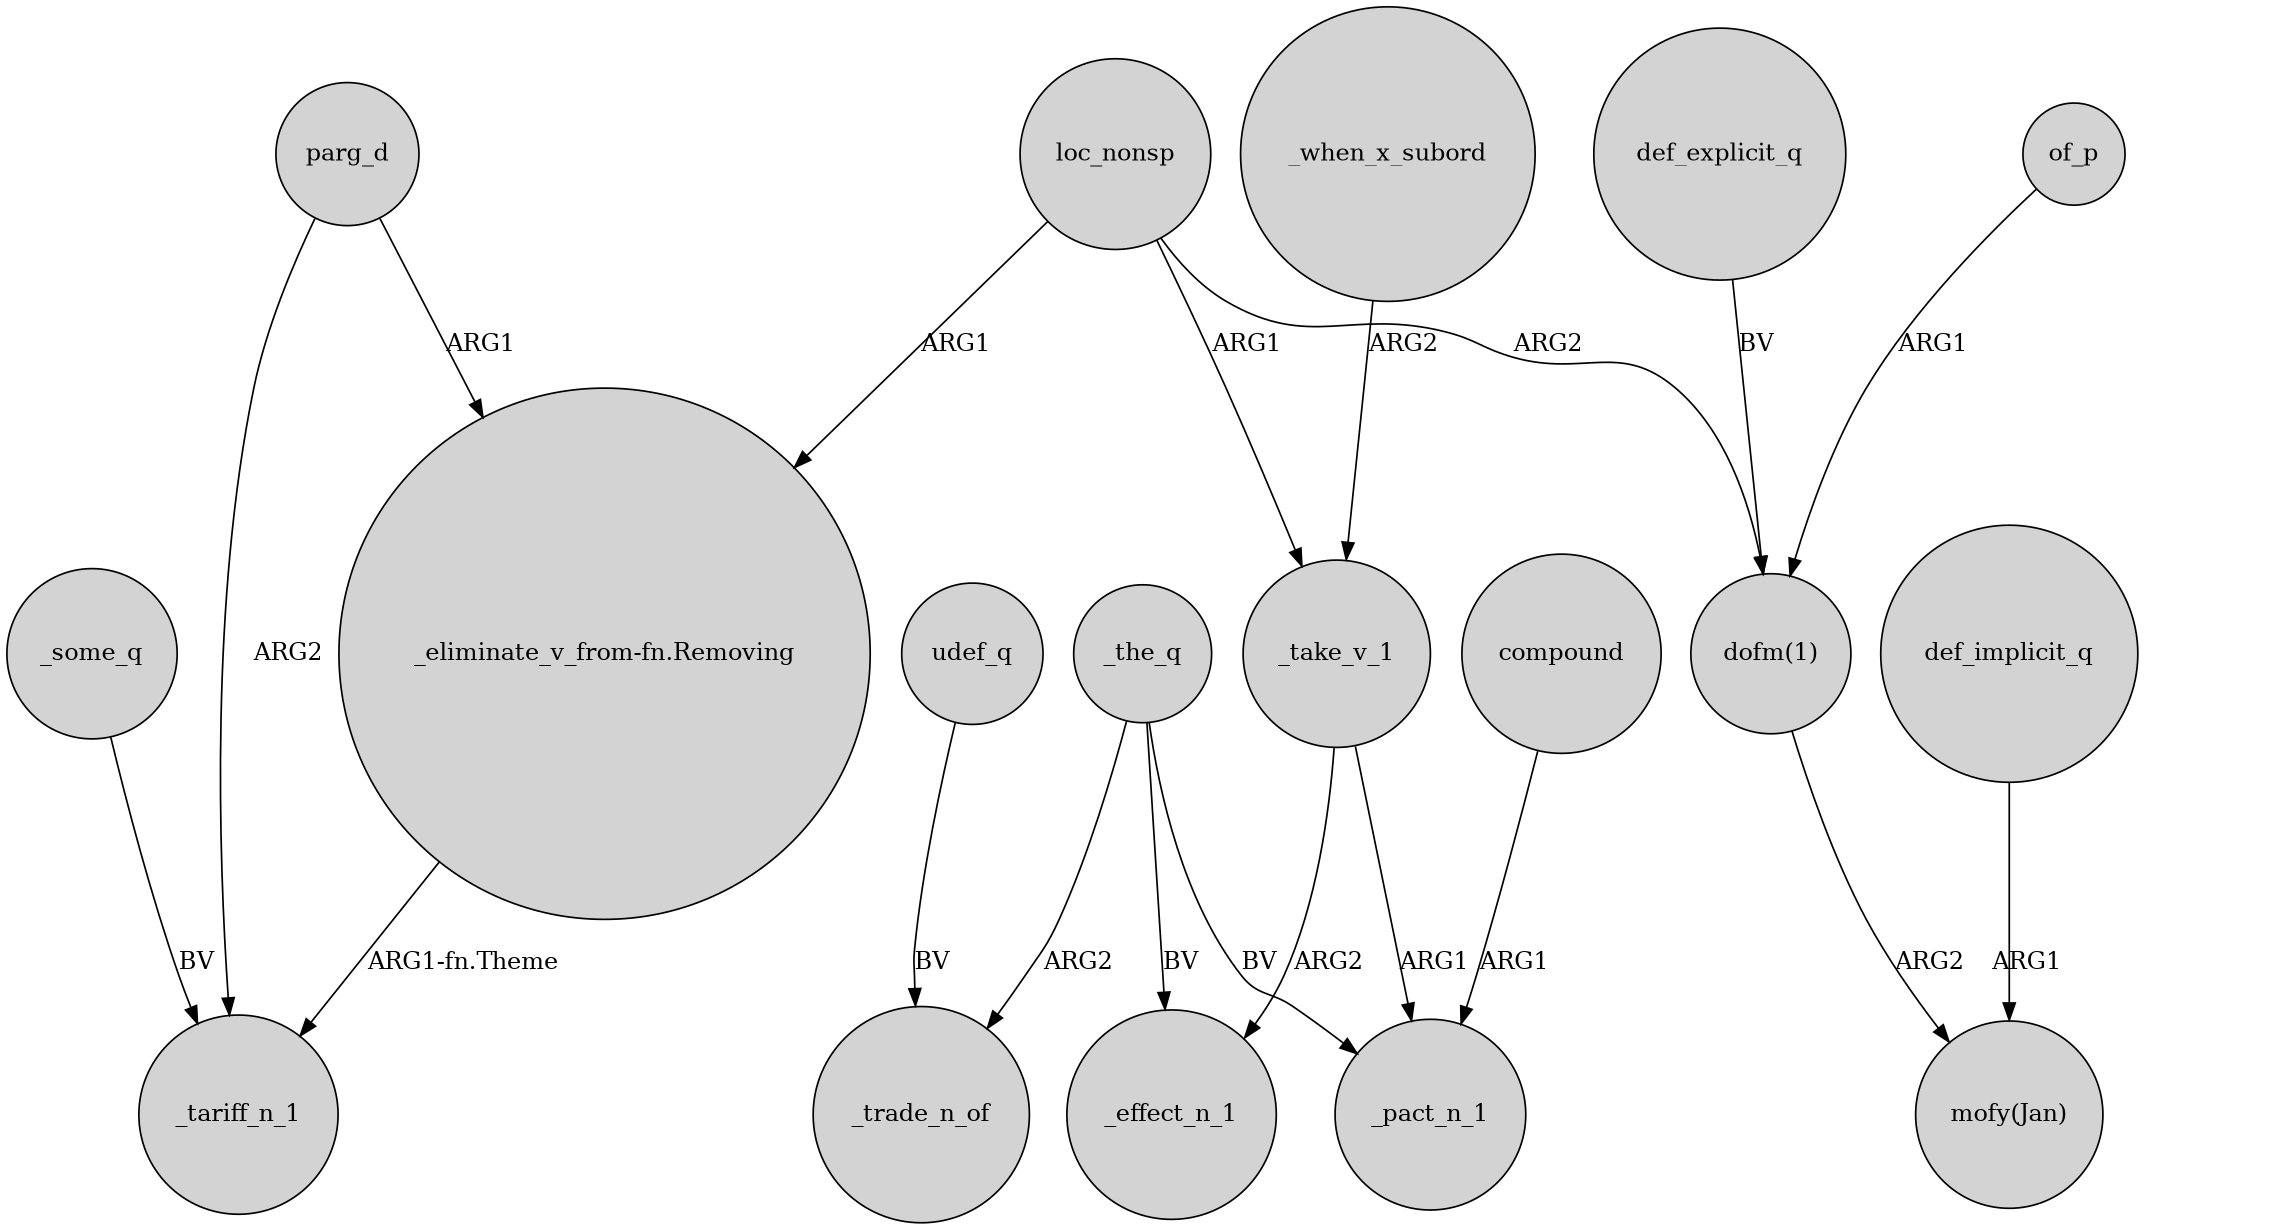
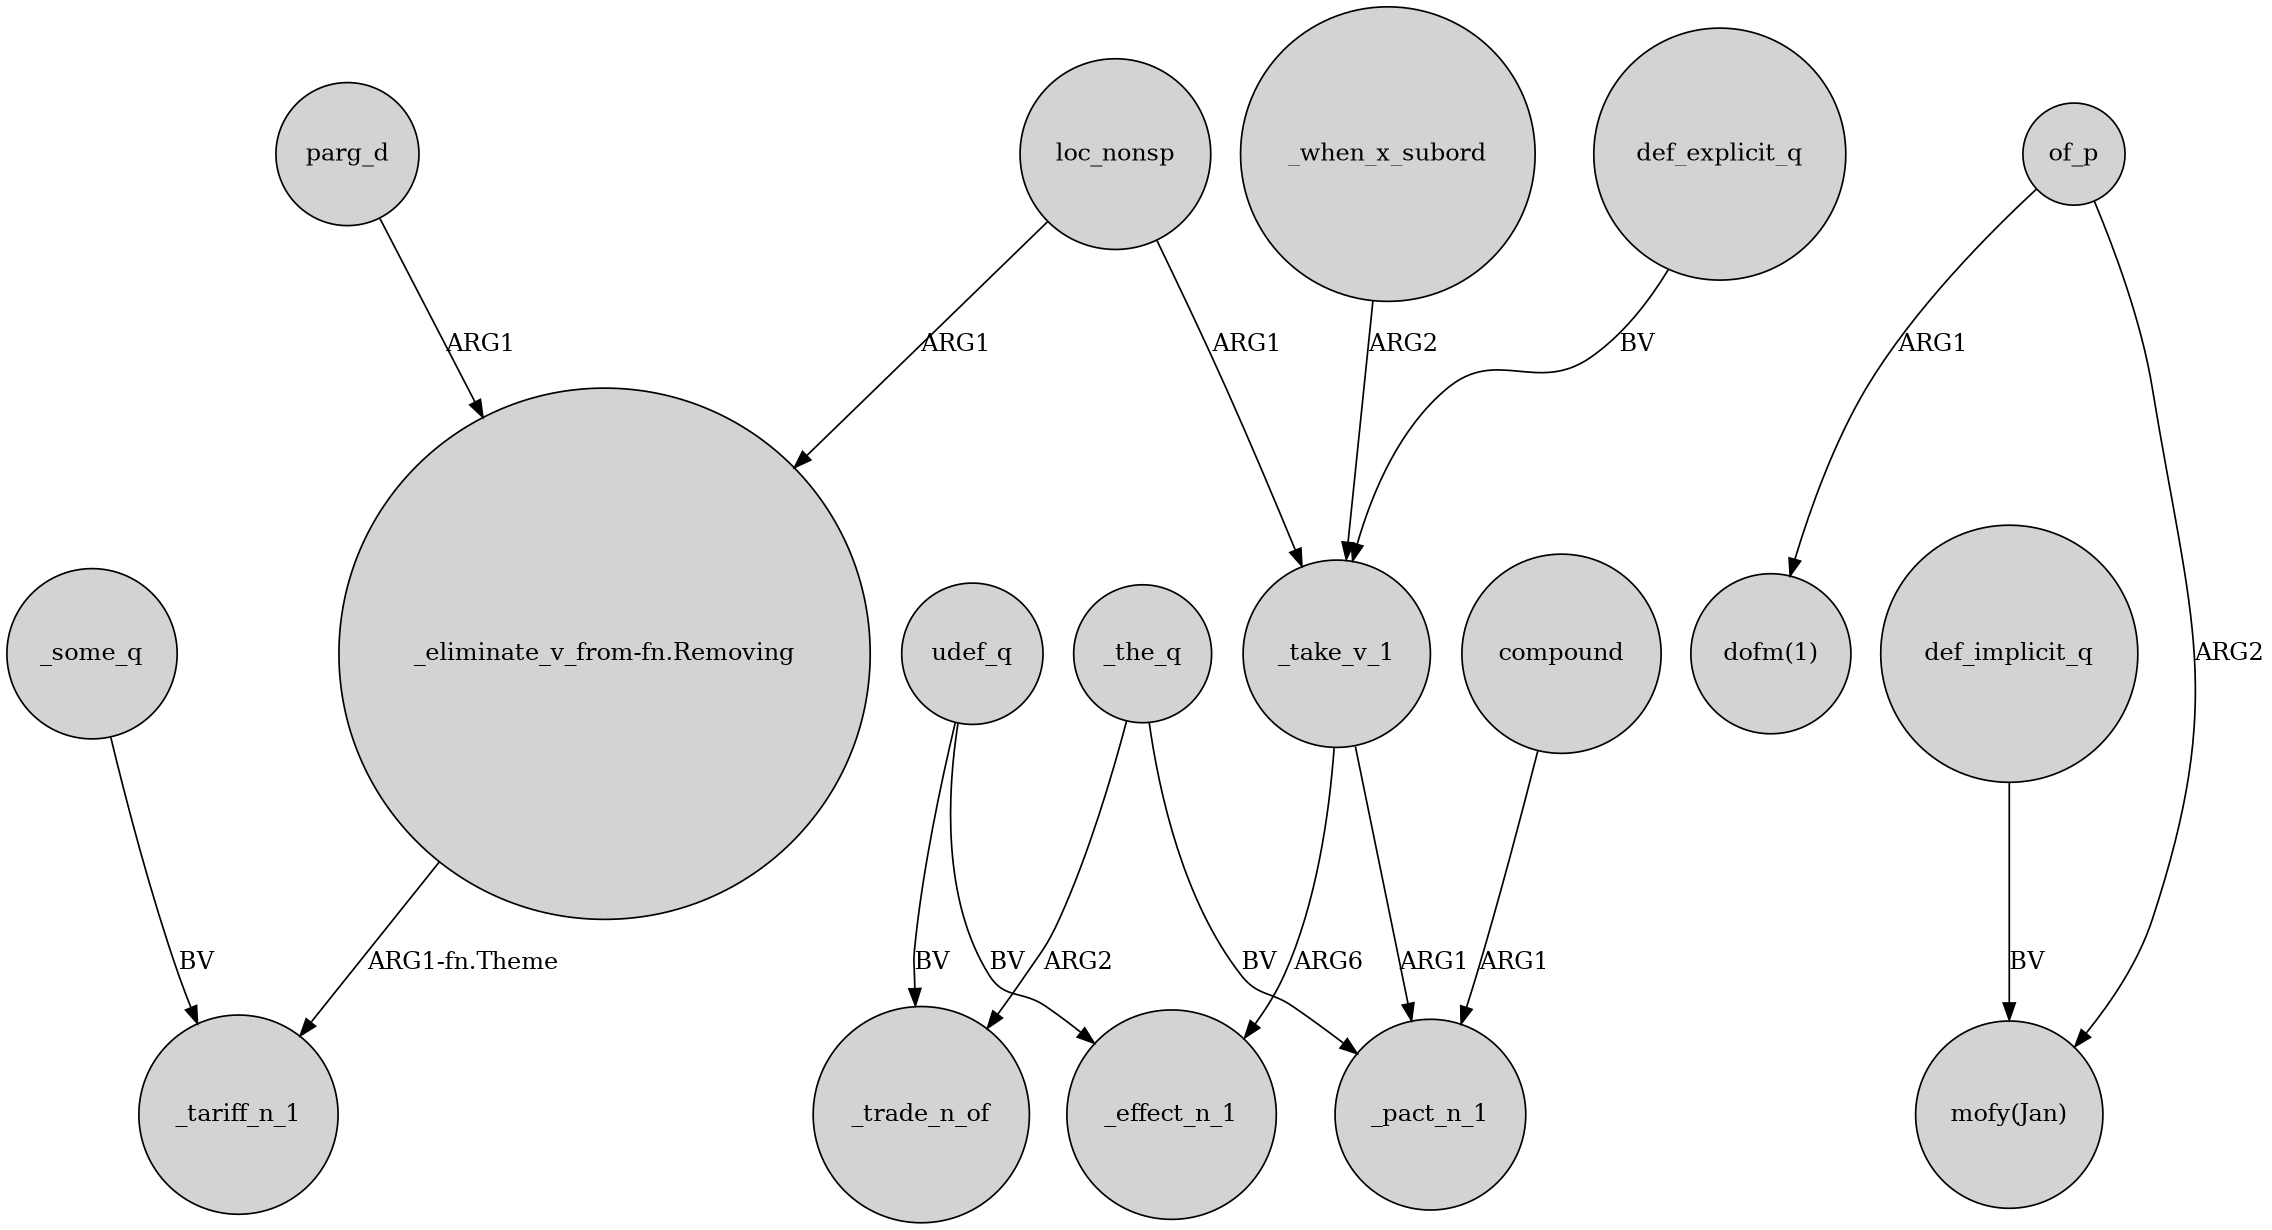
(1500, 353) -> none
(1747, 418) -> (1486, 371)
(227, 602) -> none
(1155, 857) -> (961, 907)
(1850, 887) -> (2191, 623)
(1329, 963) -> (1329, 963)
(2027, 963) -> (2027, 963)
